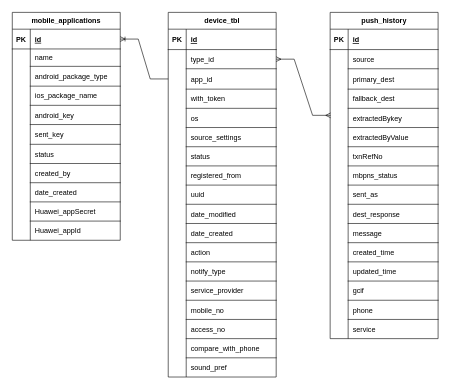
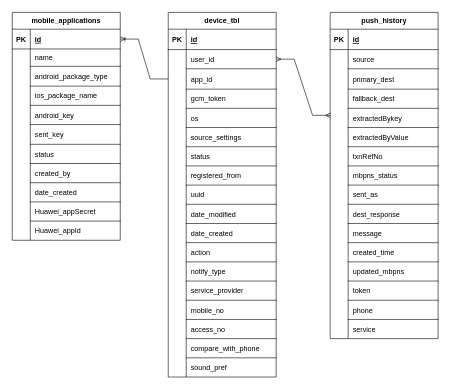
(204, 59) -> (204, 59)
(210, 99) -> (209, 99)
(376, 272) -> (379, 272)
(360, 291) -> (363, 291)
